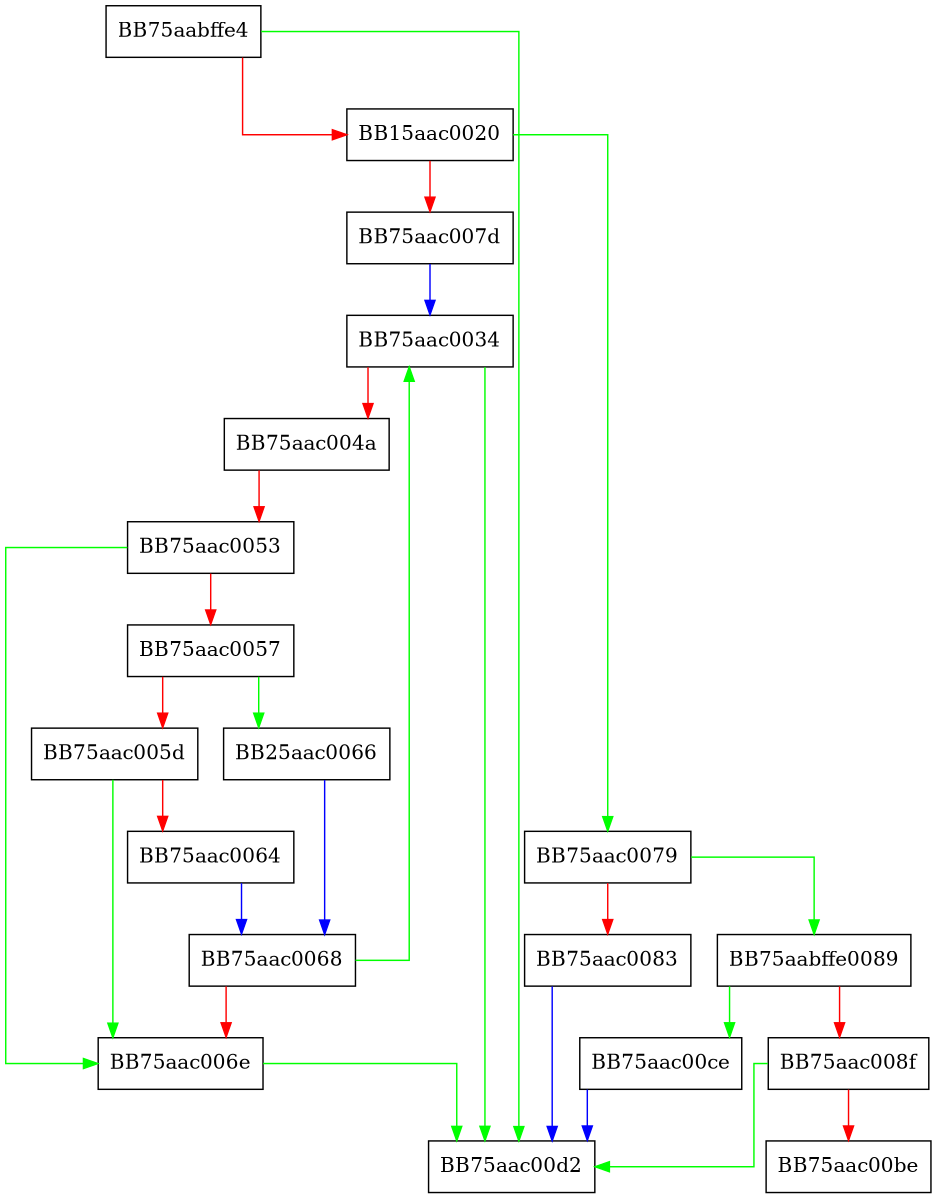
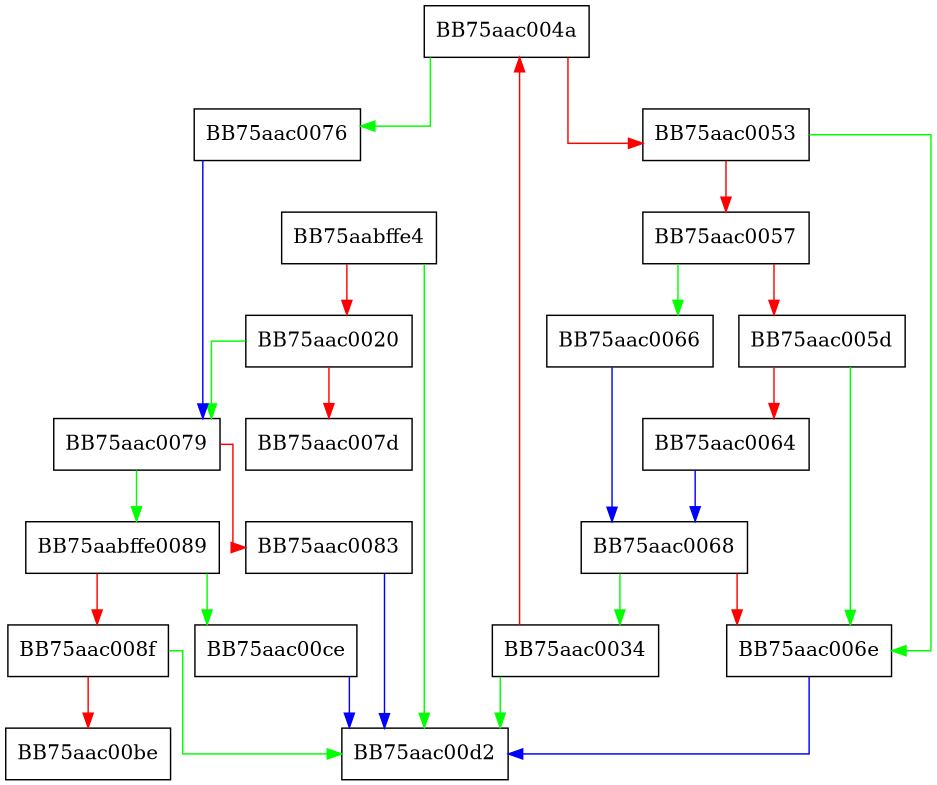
none -> (277, 135)
(430, 135) -> (329, 341)
(430, 282) -> none
(307, 754) -> (630, 341)
(391, 1064) -> (704, 754)
